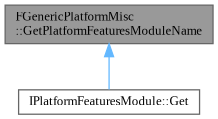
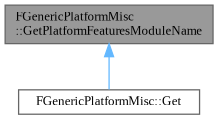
(109, 102) -> (109, 102)
